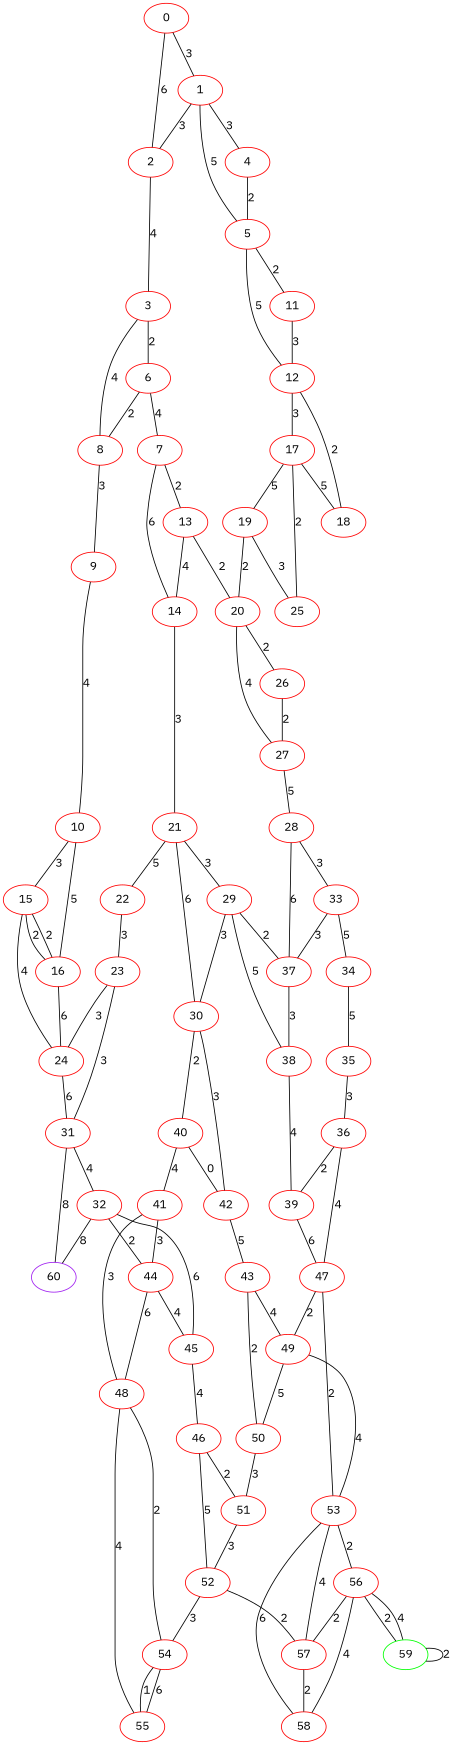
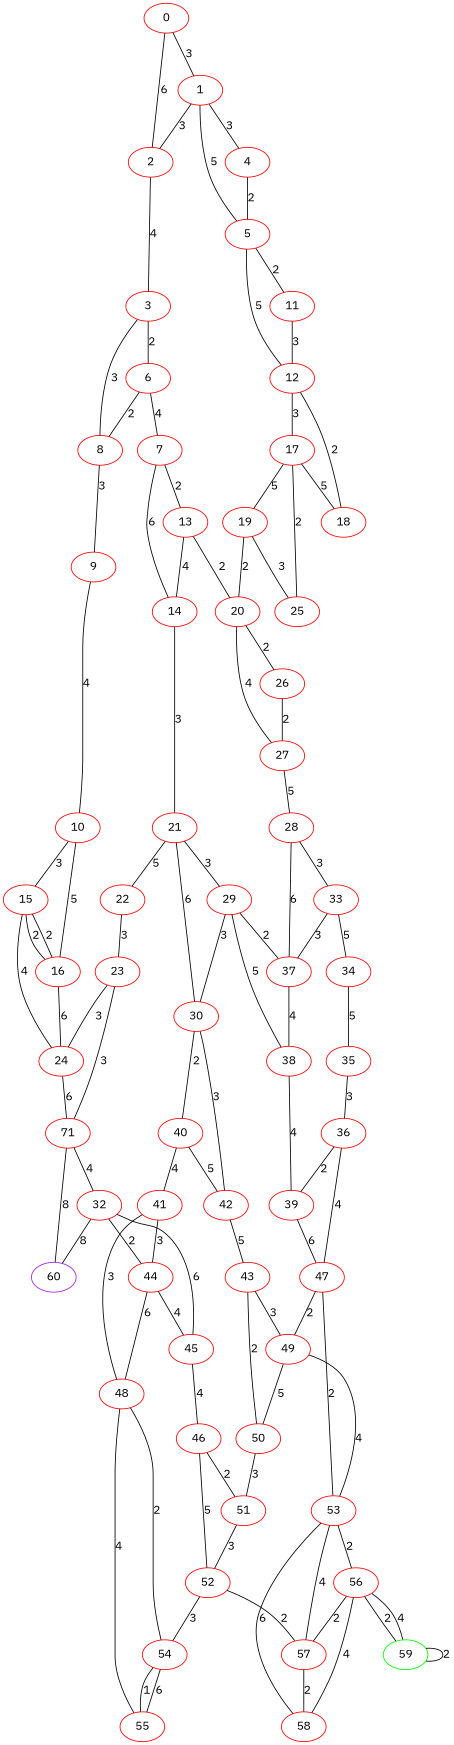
(115, 378) -> (115, 378)
(293, 1017) -> (293, 1017)
(68, 1133) -> (68, 1133)
(211, 1169) -> (211, 1169)
(274, 1313) -> (274, 1313)
